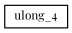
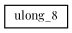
(36, 17) -> (36, 17)
